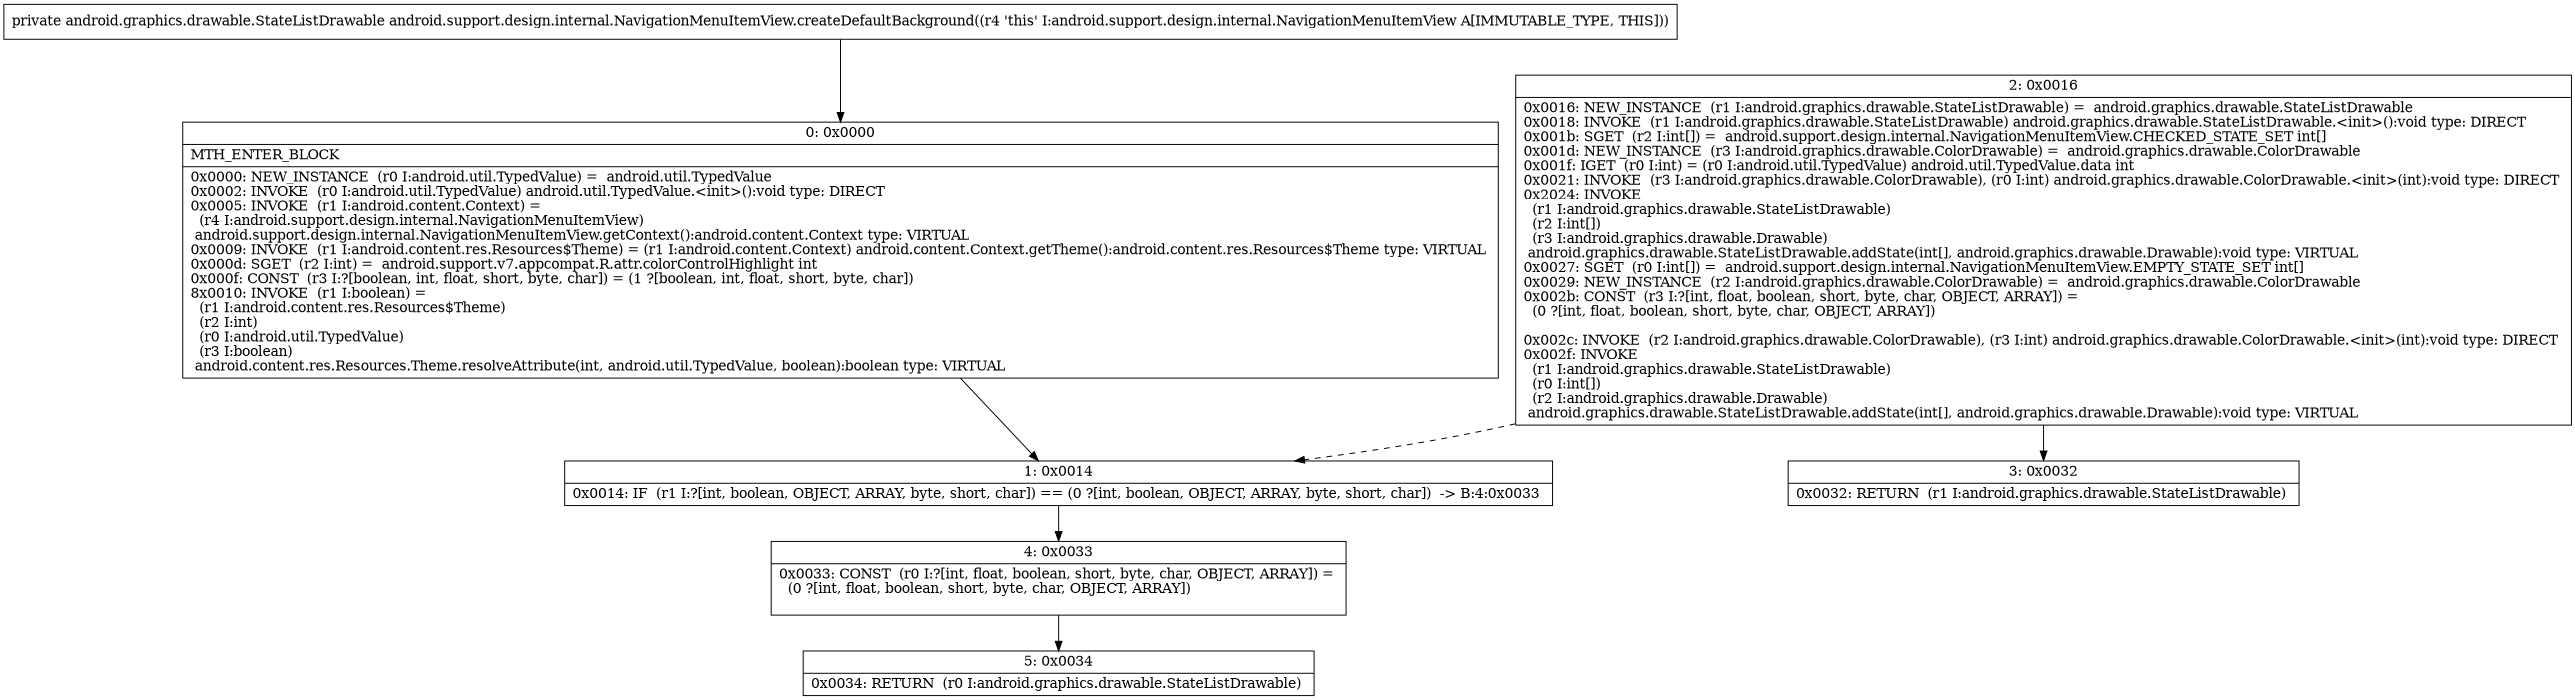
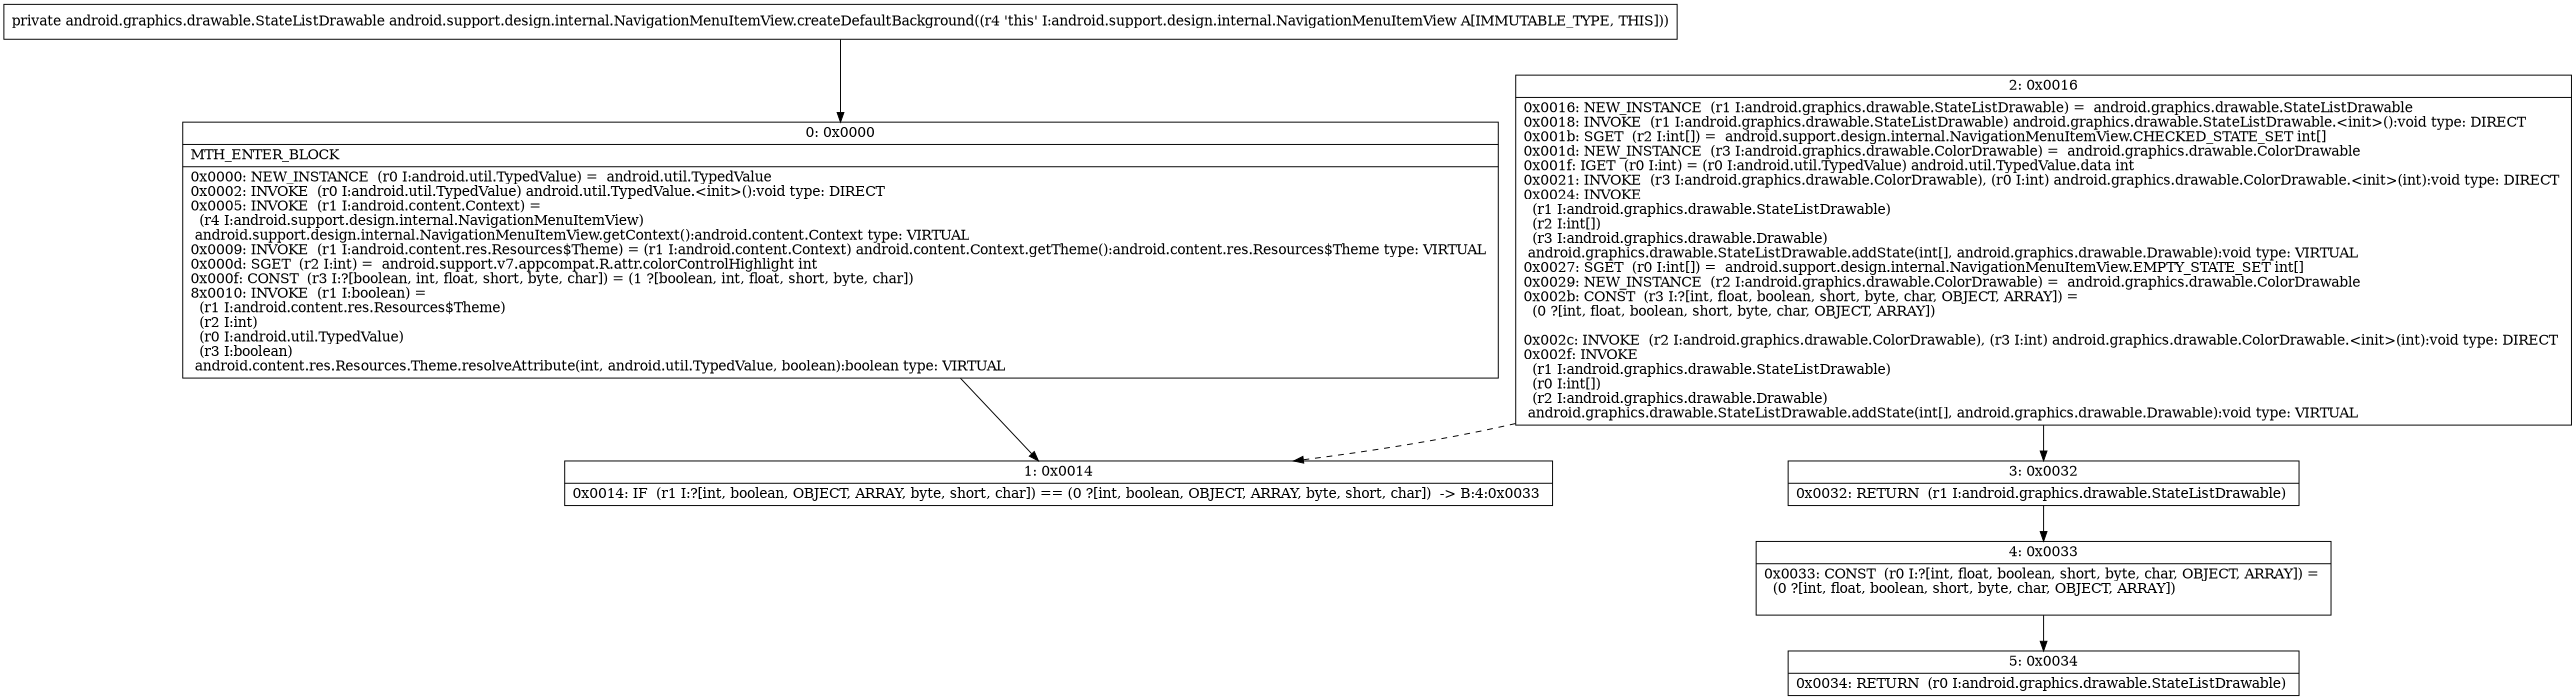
(1587, 195) -> (1587, 195)
(1059, 519) -> (2044, 519)
